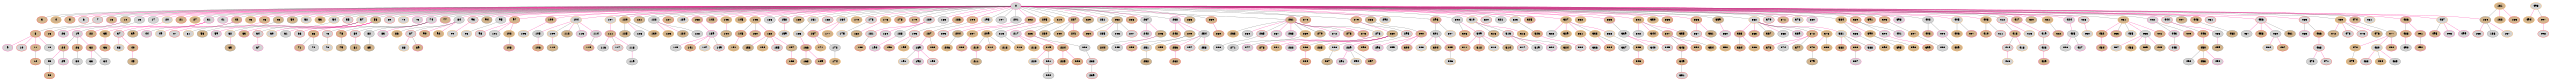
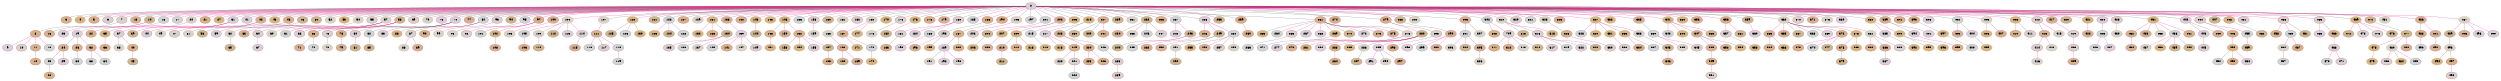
(1751, 9) -> (871, 9)
(2254, 27) -> (2283, 55)
(439, 34) -> none
(1479, 34) -> (1509, 34)
none -> (2450, 34)
(1175, 55) -> (1176, 41)
